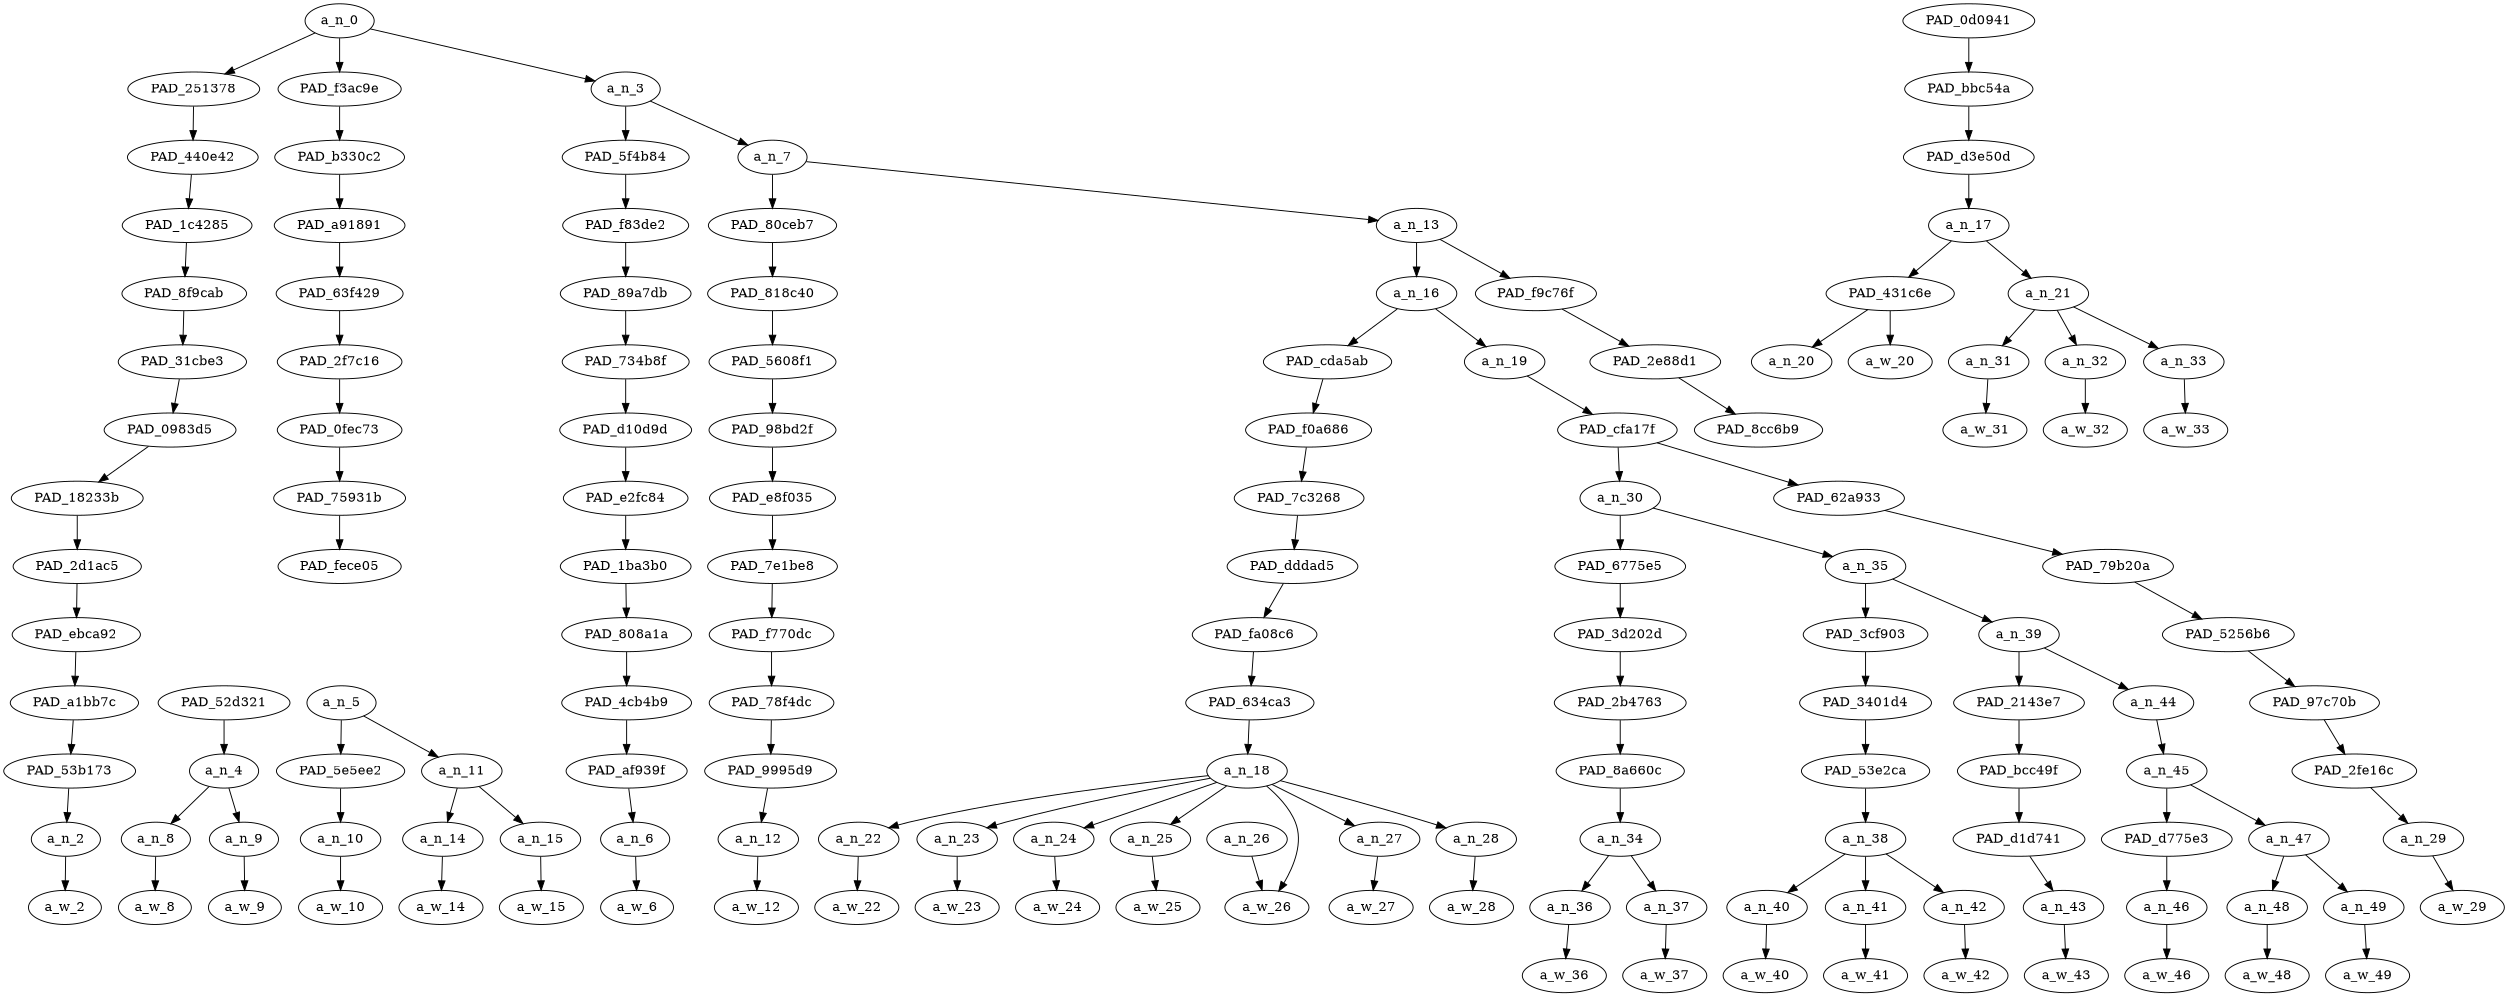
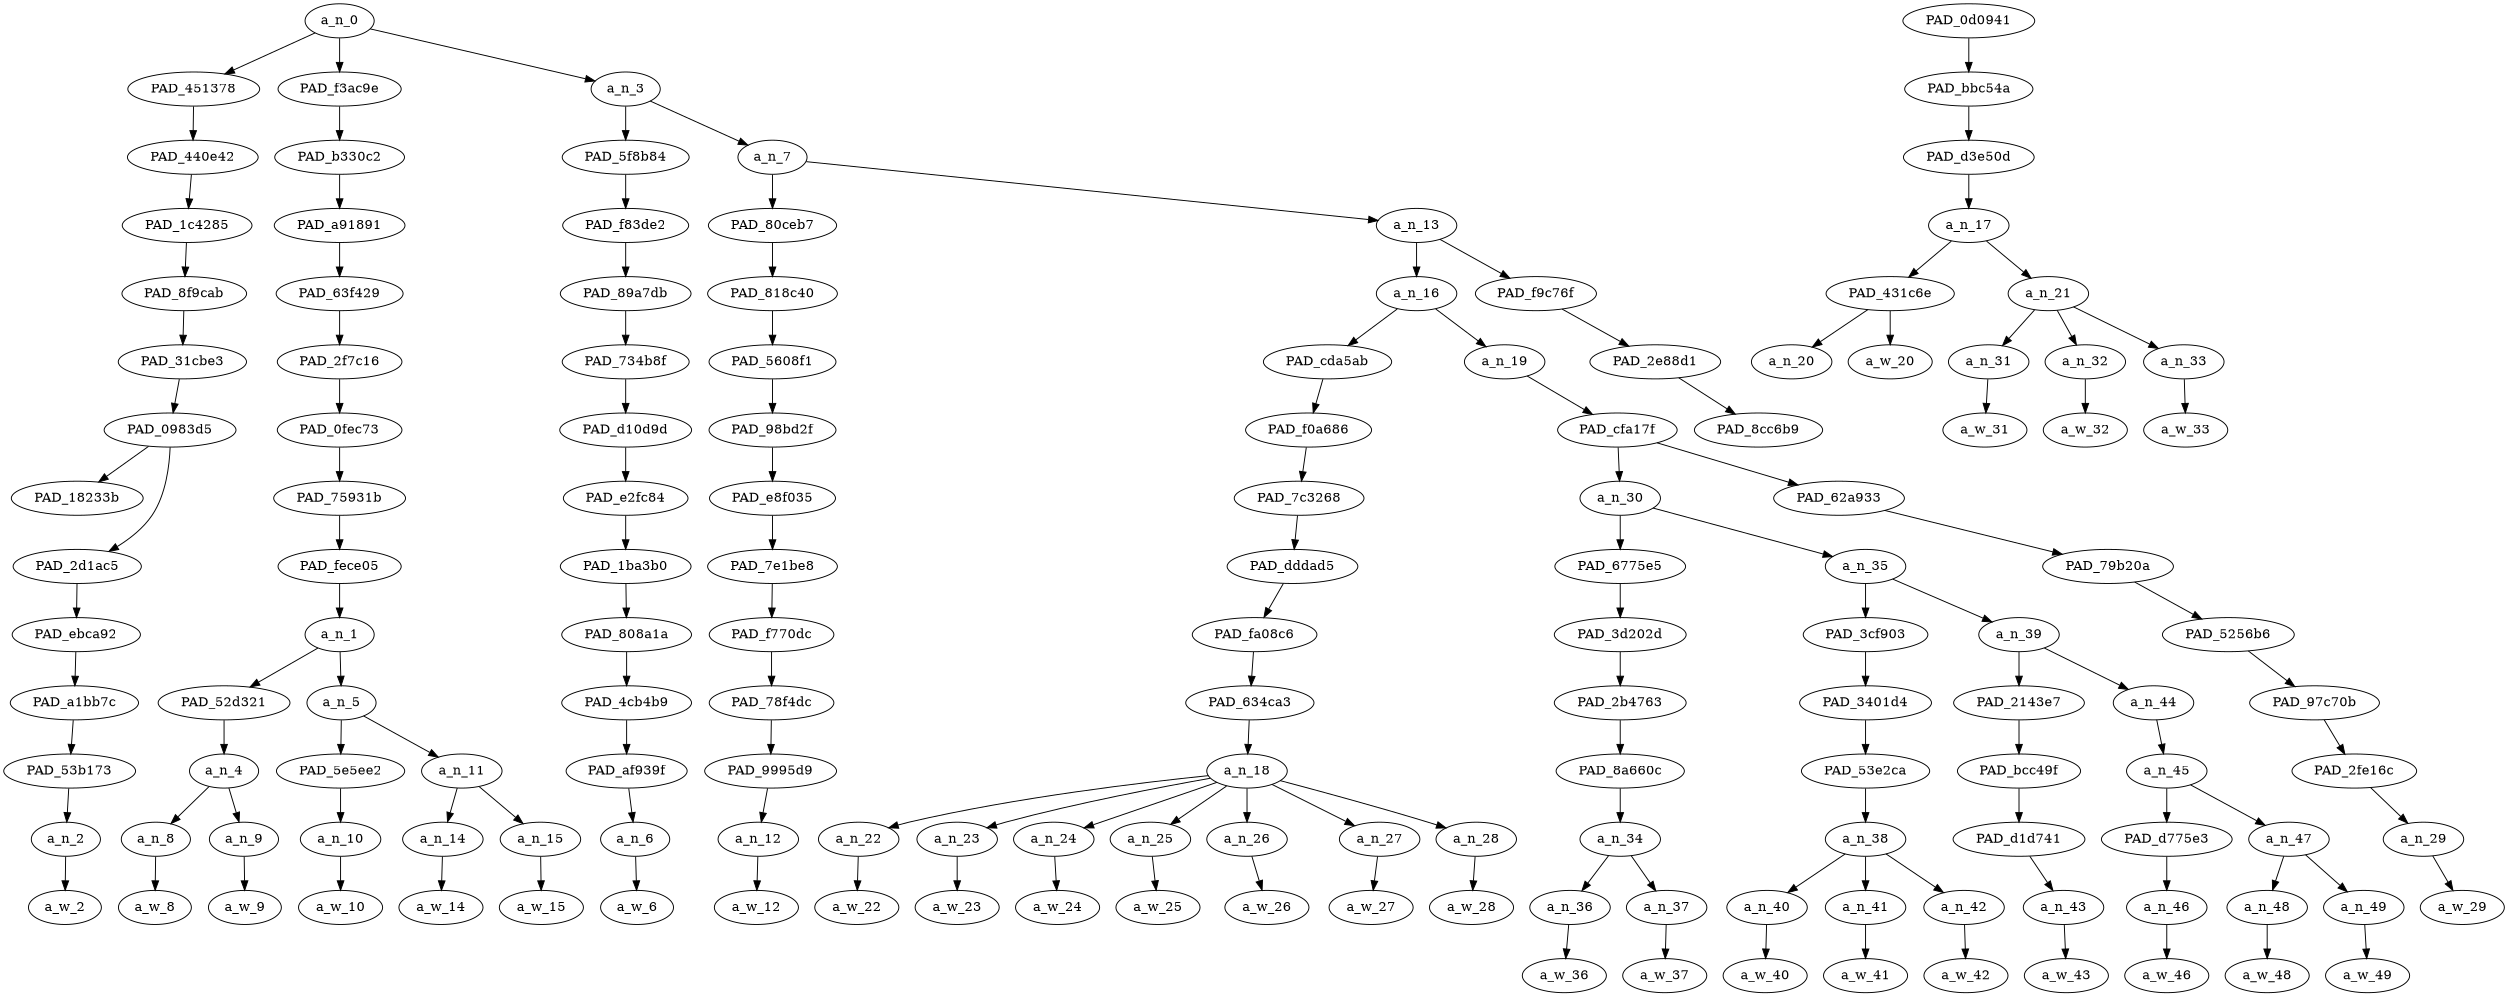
(194, 89) -> (194, 89)
(626, 157) -> (626, 157)
(77, 528) -> (158, 505)
none -> (340, 635)
(1298, 830) -> (1247, 800)
